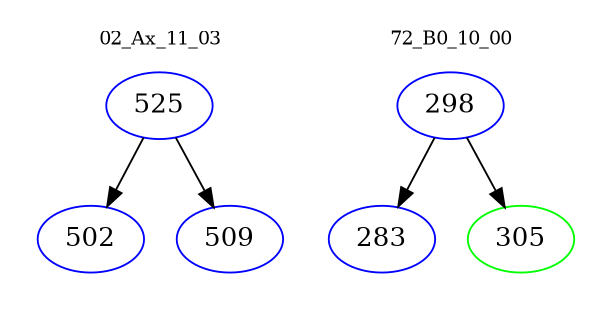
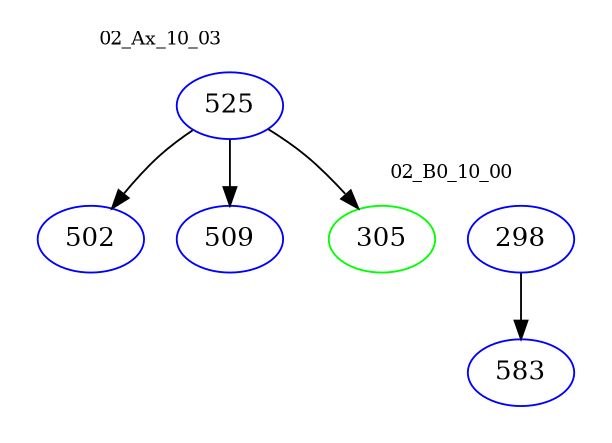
(160, 40) -> (160, 40)
(451, 40) -> (451, 173)
(481, 164) -> (326, 174)
(382, 239) -> (521, 373)
